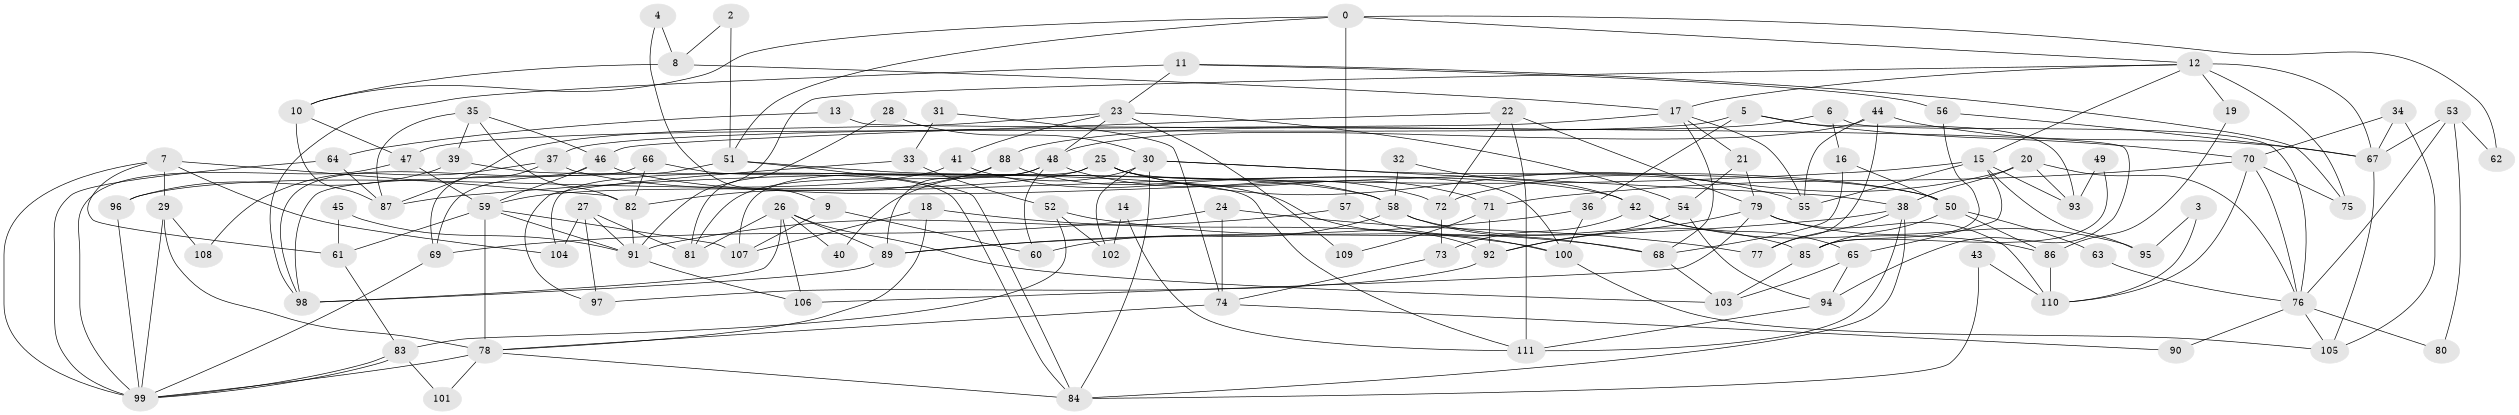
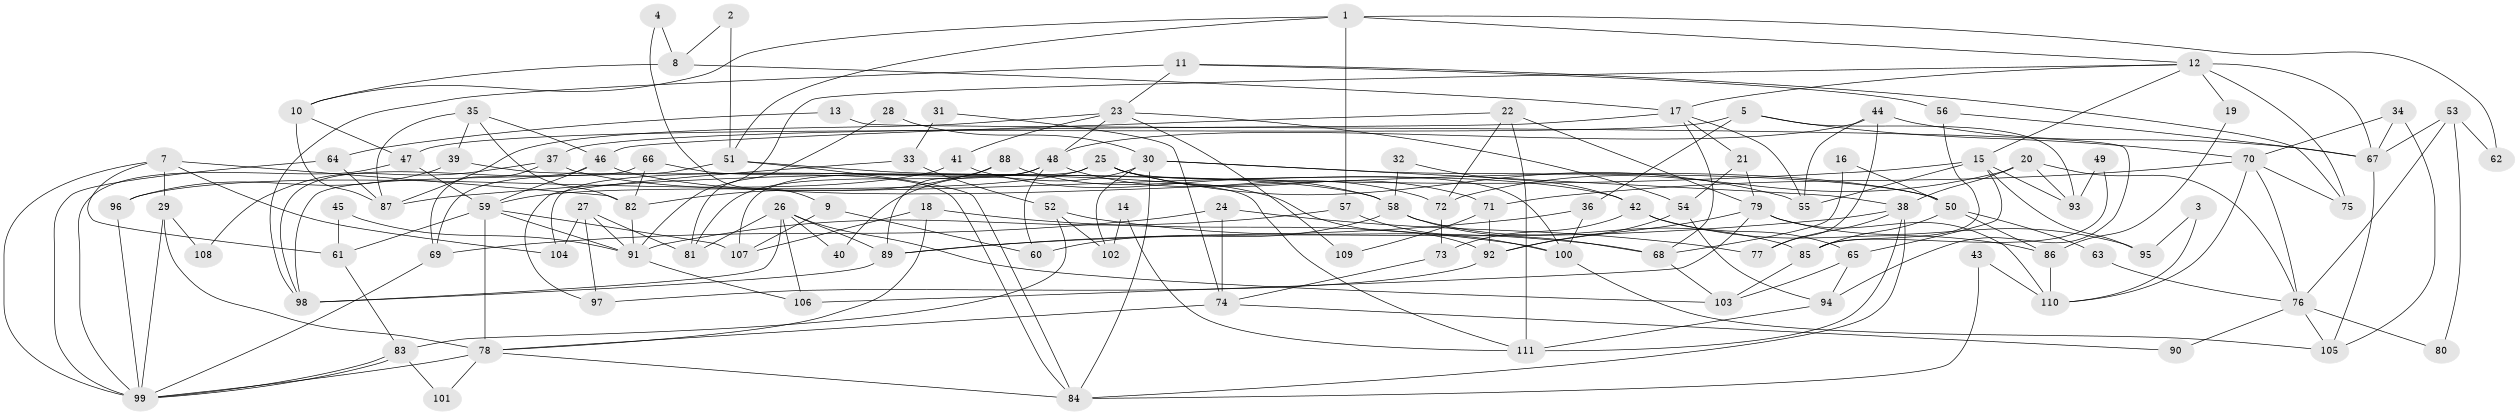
(1346, 16) -> (1346, 16)
(1830, 112) -> none
